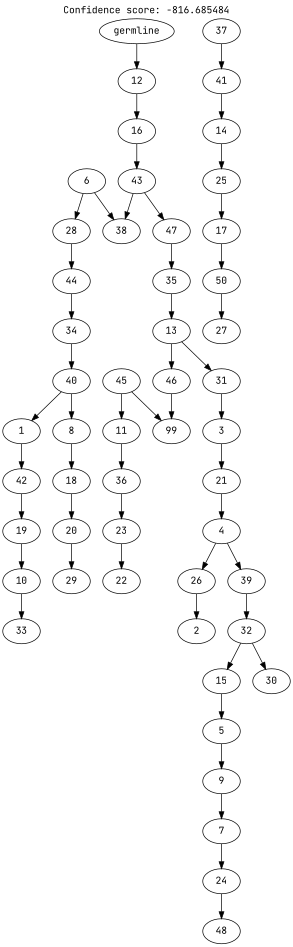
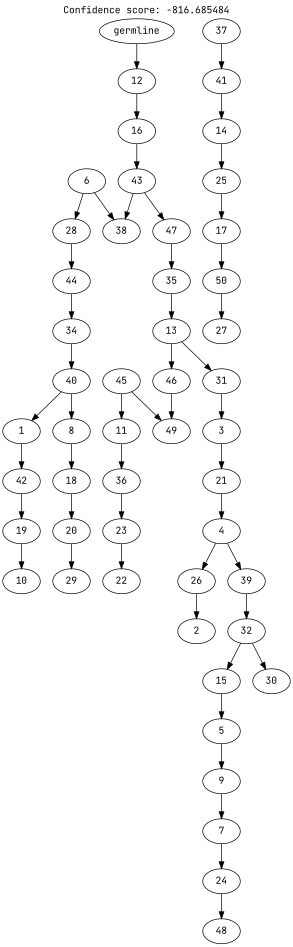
(172, 431) -> (172, 431)
(22, 631) -> none
